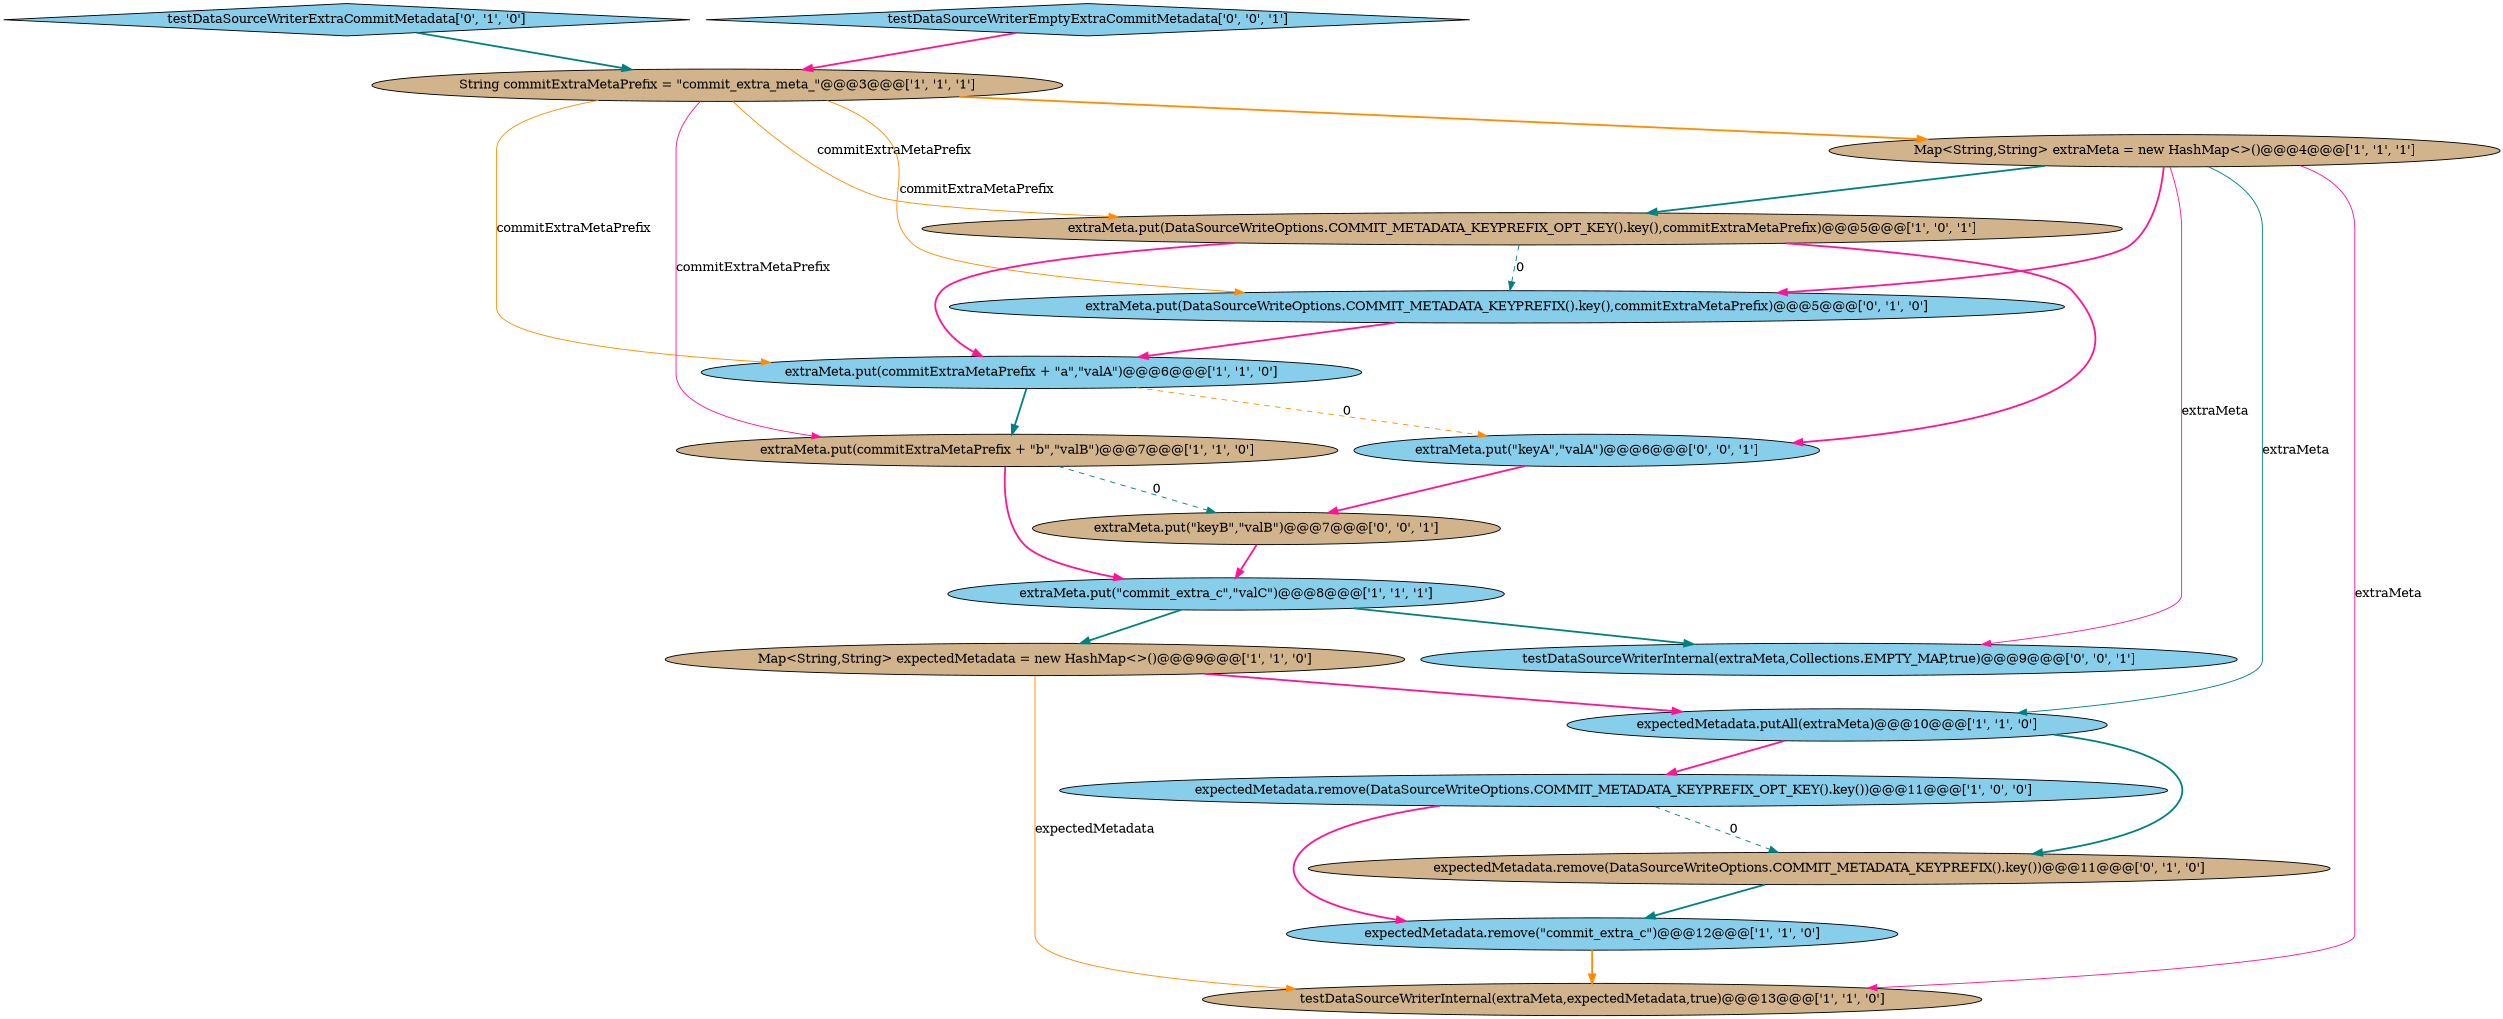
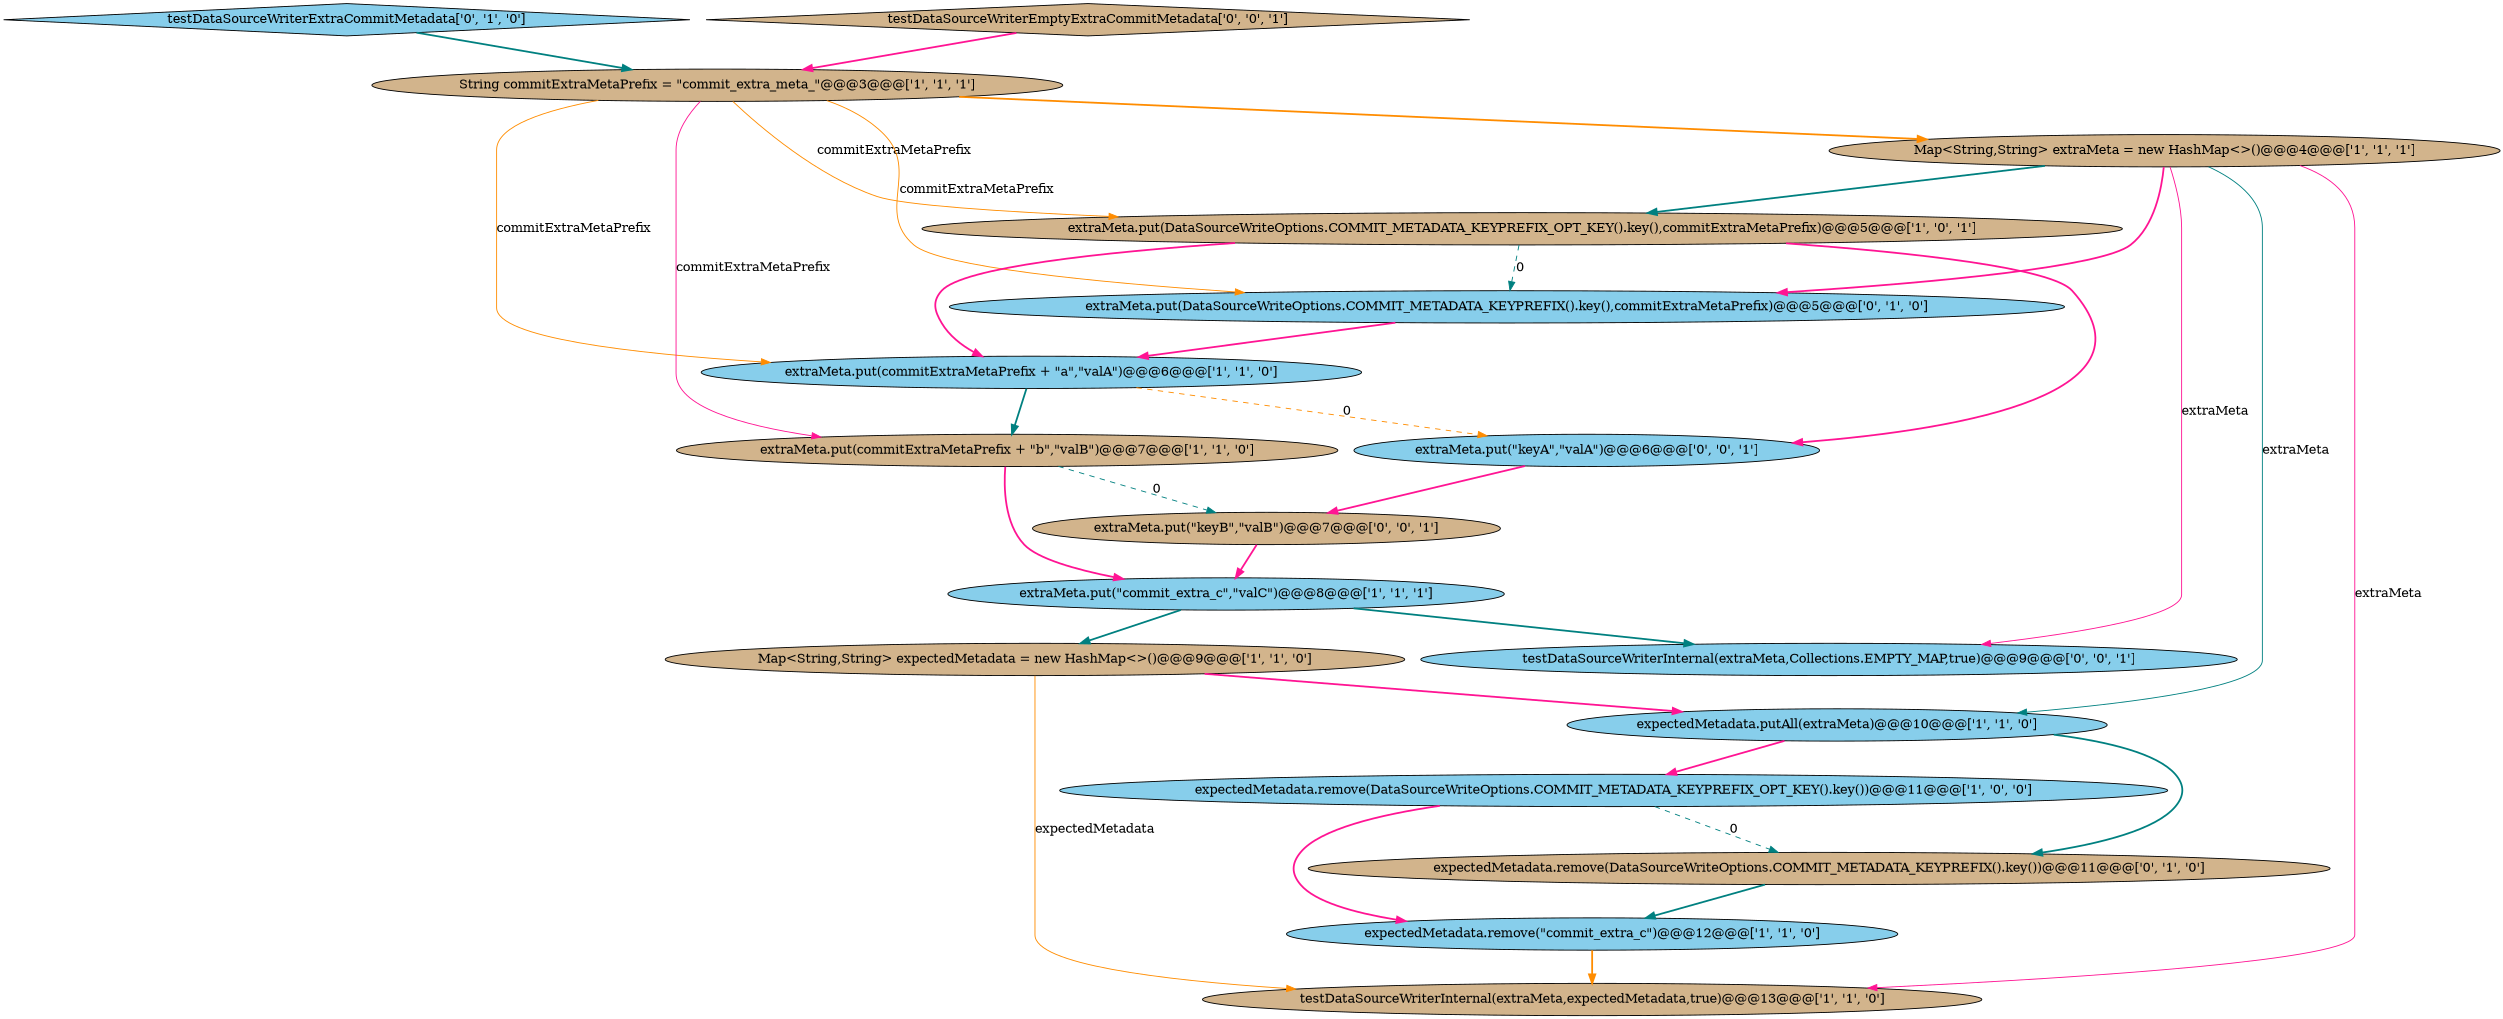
(1088, 20) -> (1088, 20)
